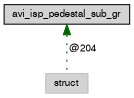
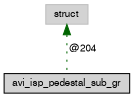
(67, 54) -> (67, 54)
